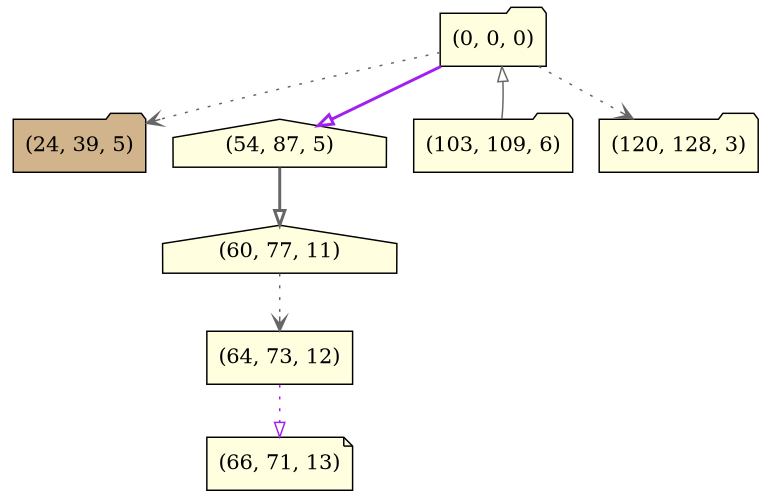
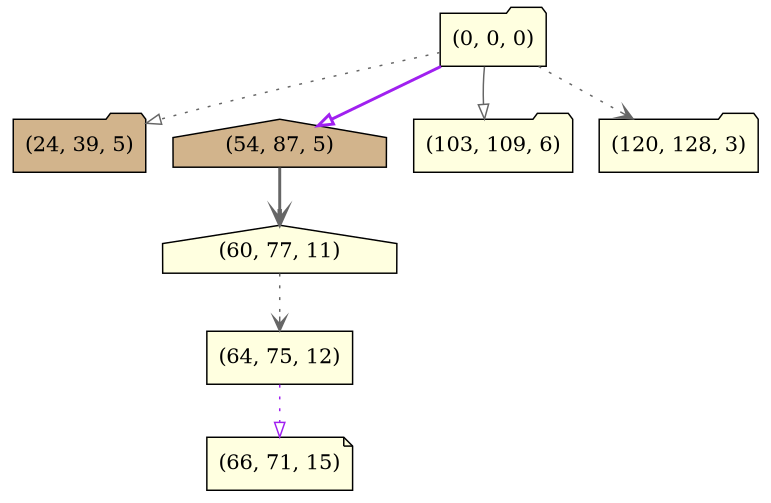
(300, 84) -> (300, 84)
(503, 100) -> (483, 86)
(280, 146) -> (280, 146)
(280, 189) -> (280, 189)
(280, 358) -> (280, 358)
(280, 464) -> (280, 464)
